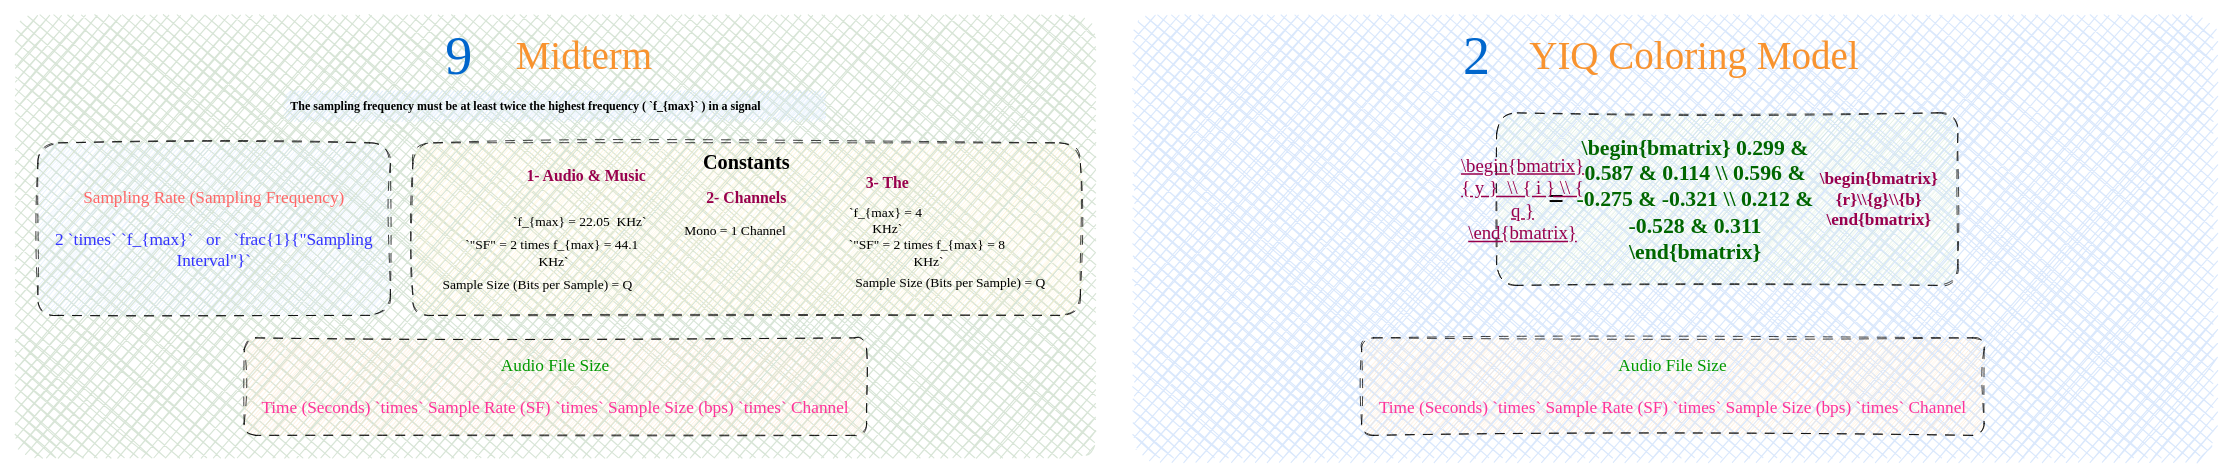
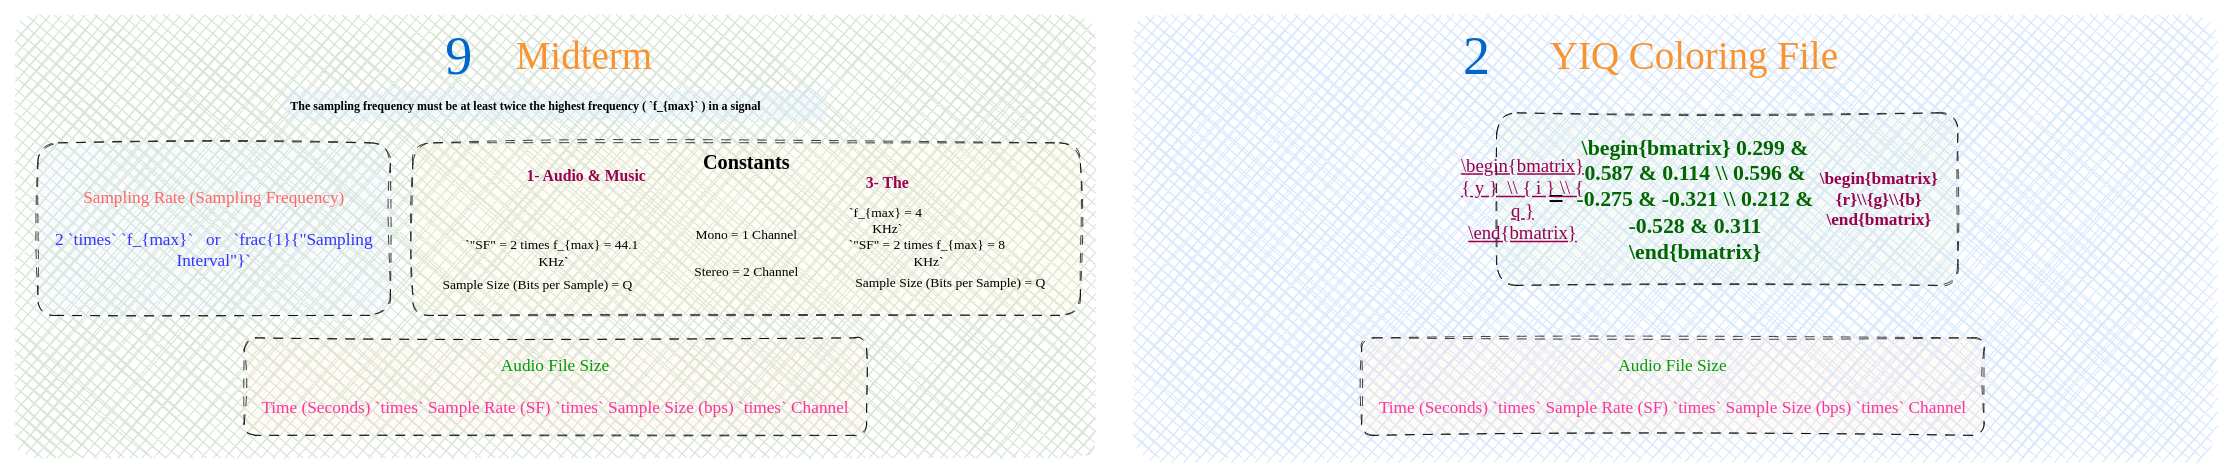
(1694, 57) -> (1694, 57)
(747, 199) -> none
(580, 221) -> none
(735, 230) -> (747, 234)
none -> (747, 272)
